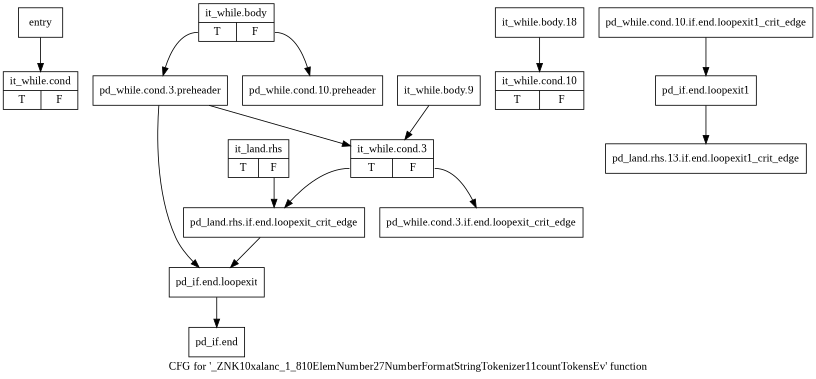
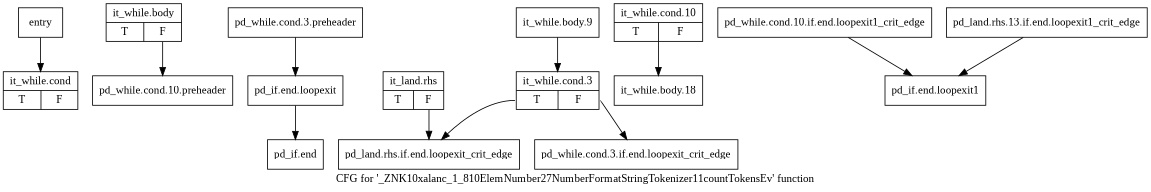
(176, 45) -> none
(540, 50) -> (658, 54)
(706, 120) -> (995, 54)
(276, 124) -> none
(248, 250) -> none
